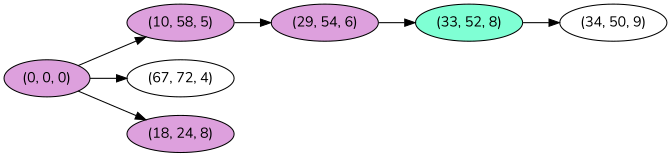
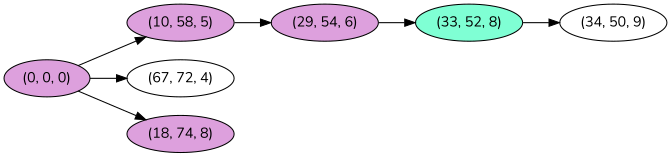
(181, 134) -> (181, 134)
